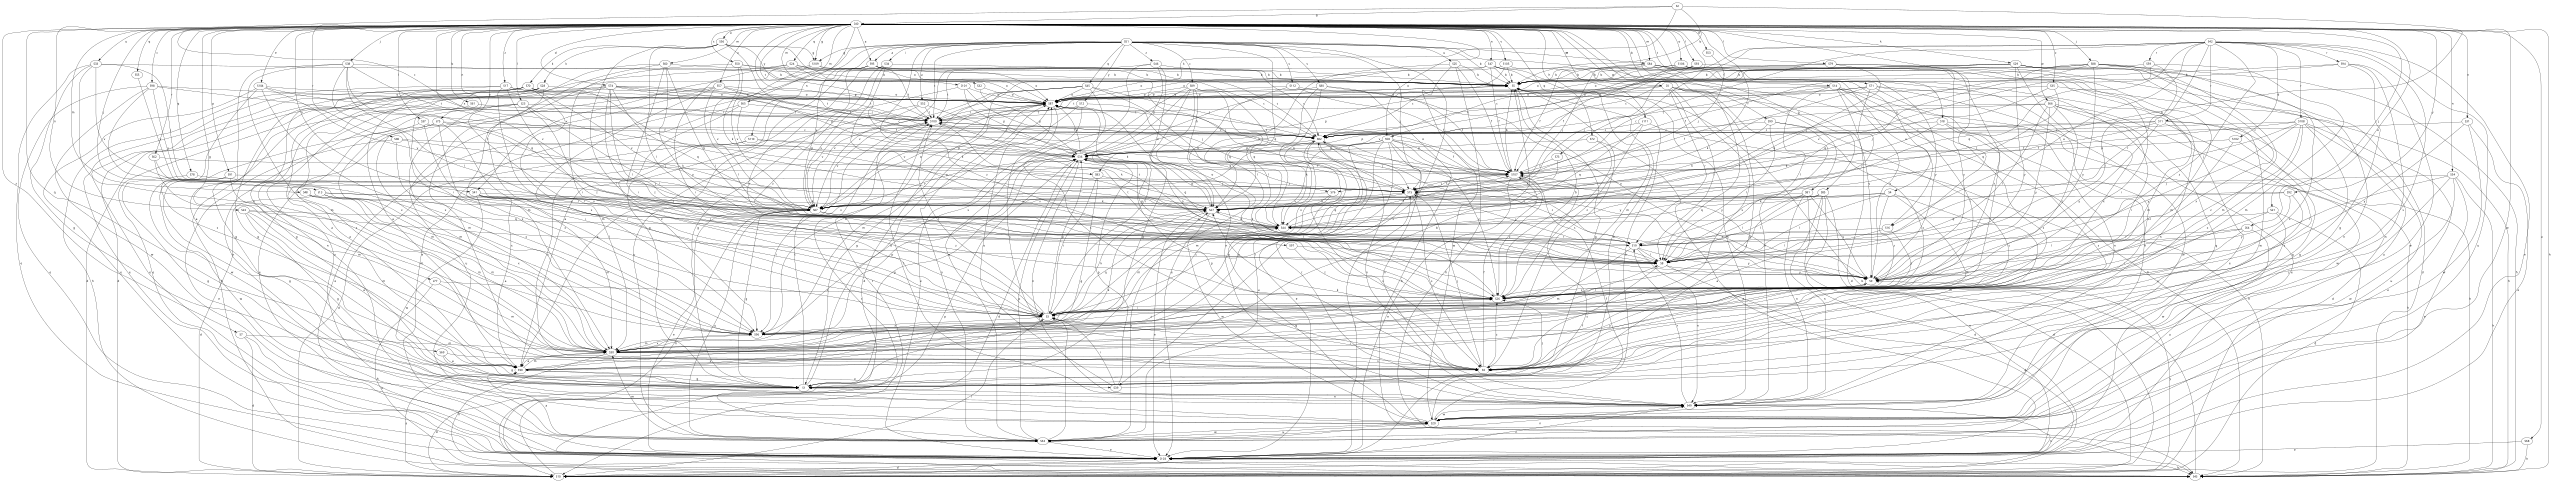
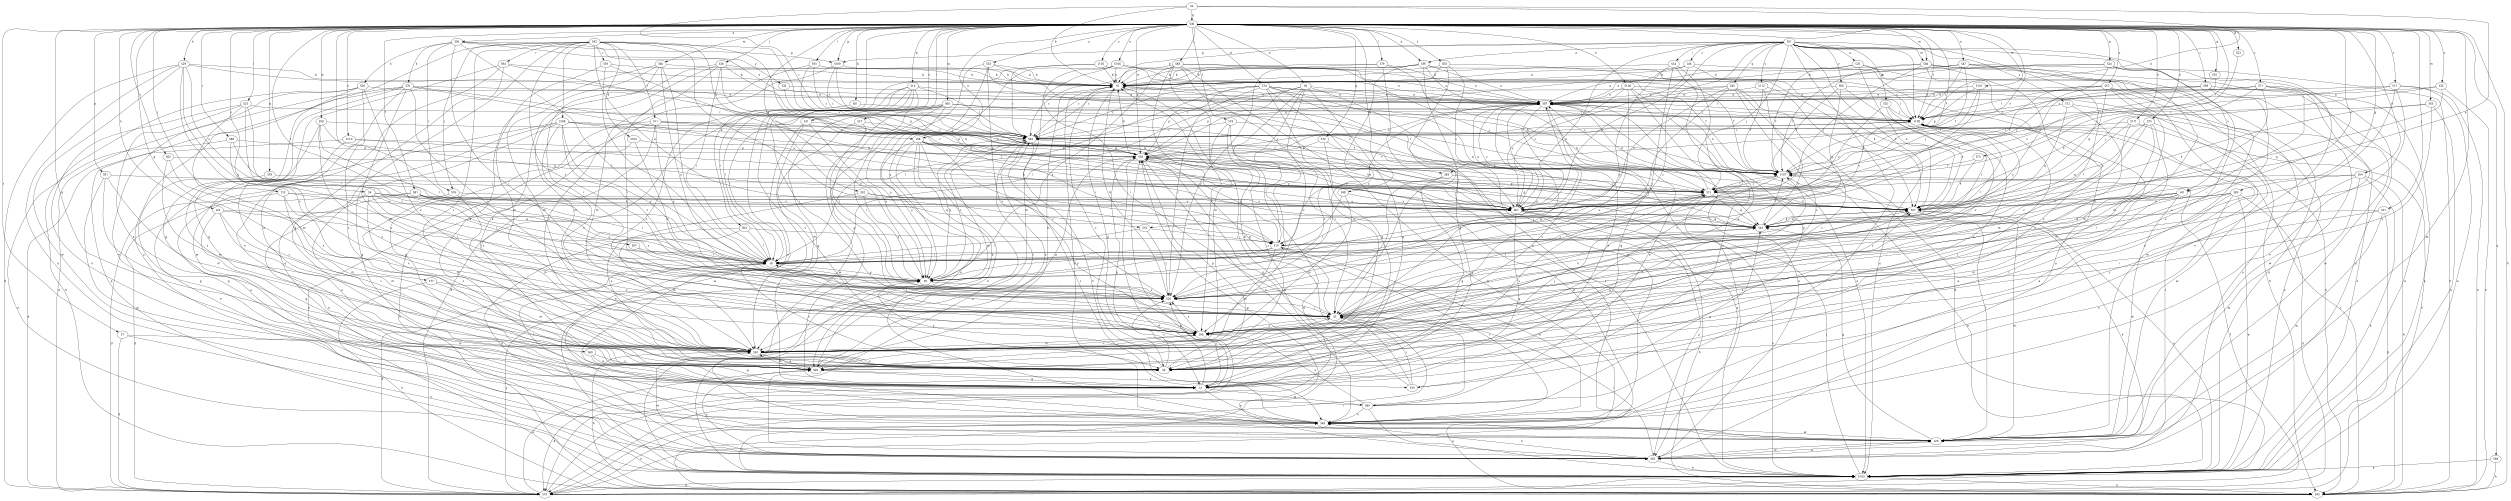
none -> (482, 266)
(1127, 278) -> (1279, 396)
